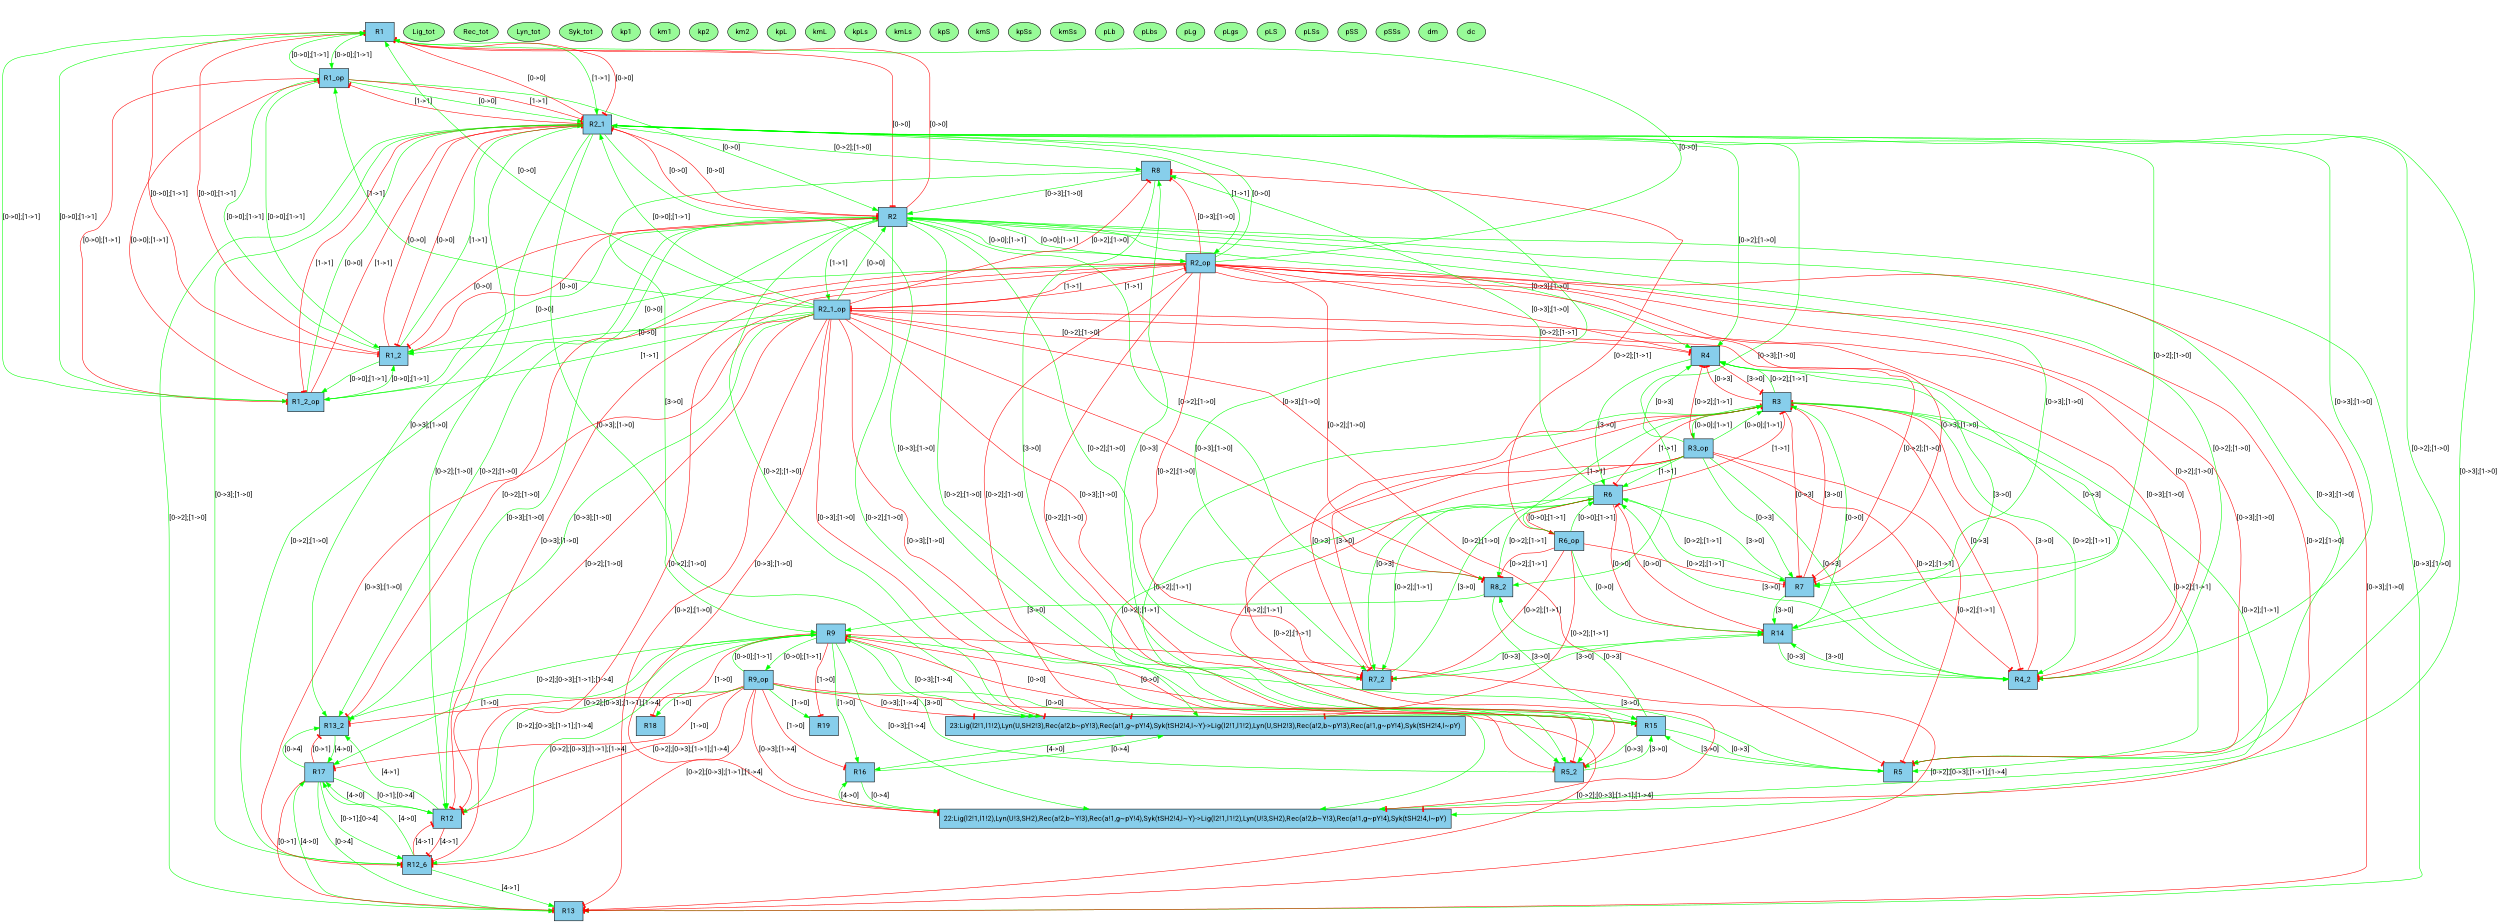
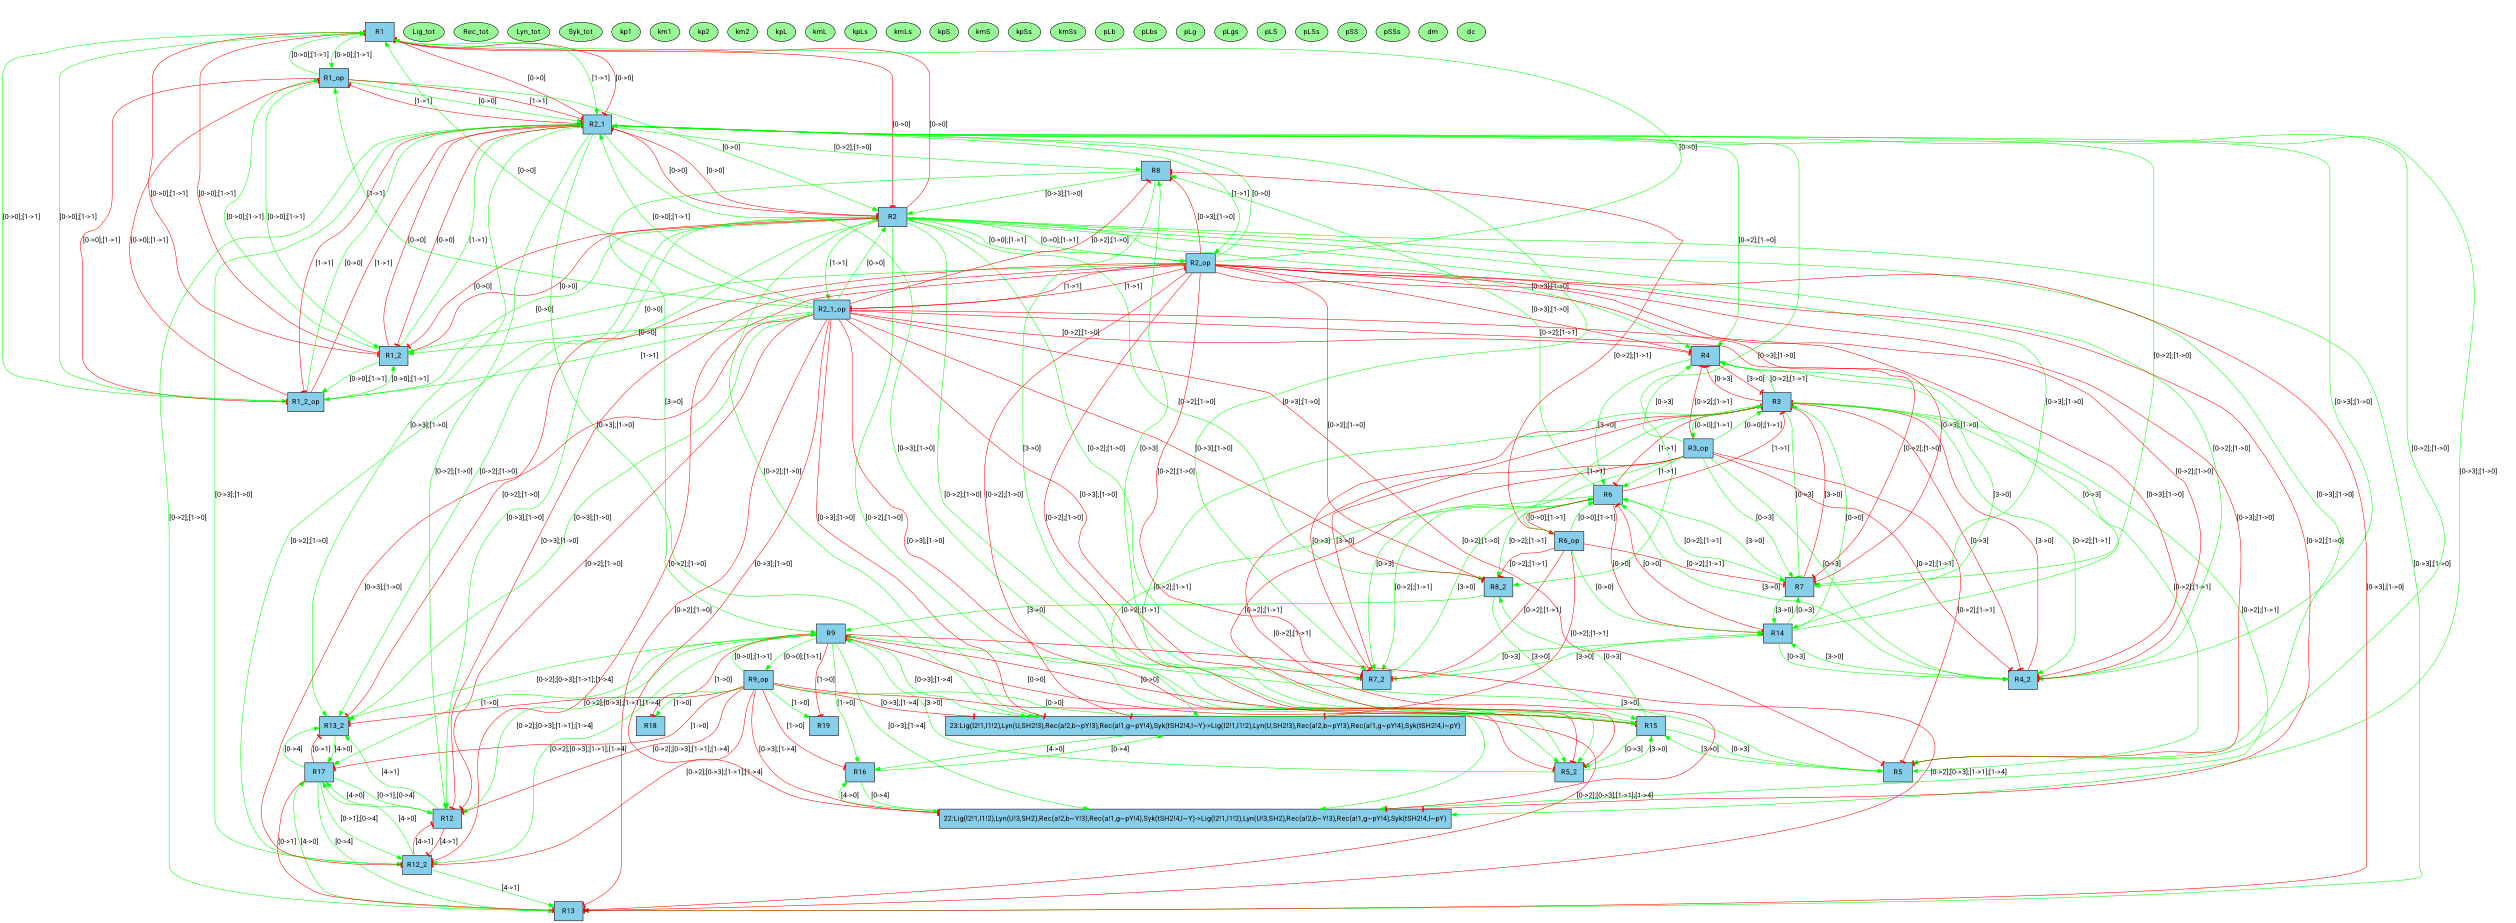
(1795, 492) -> (1795, 492)
none -> (1794, 614)
(417, 865) -> (417, 865)
